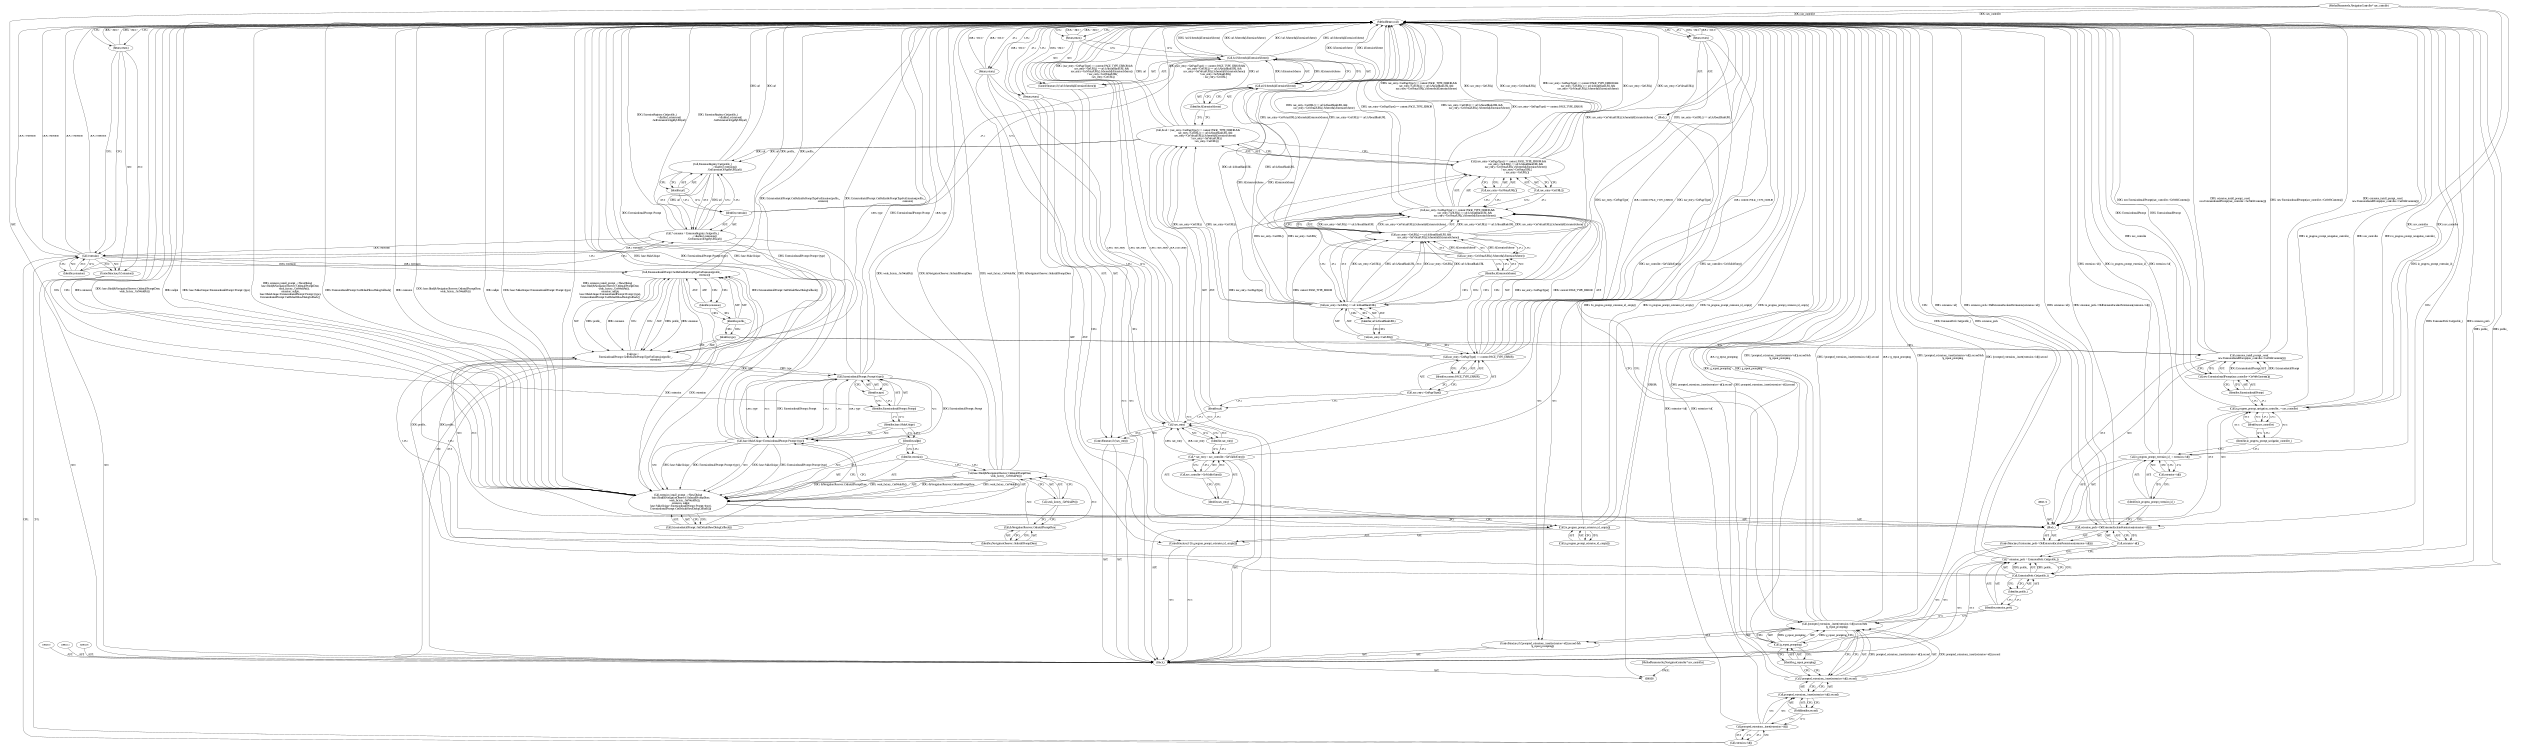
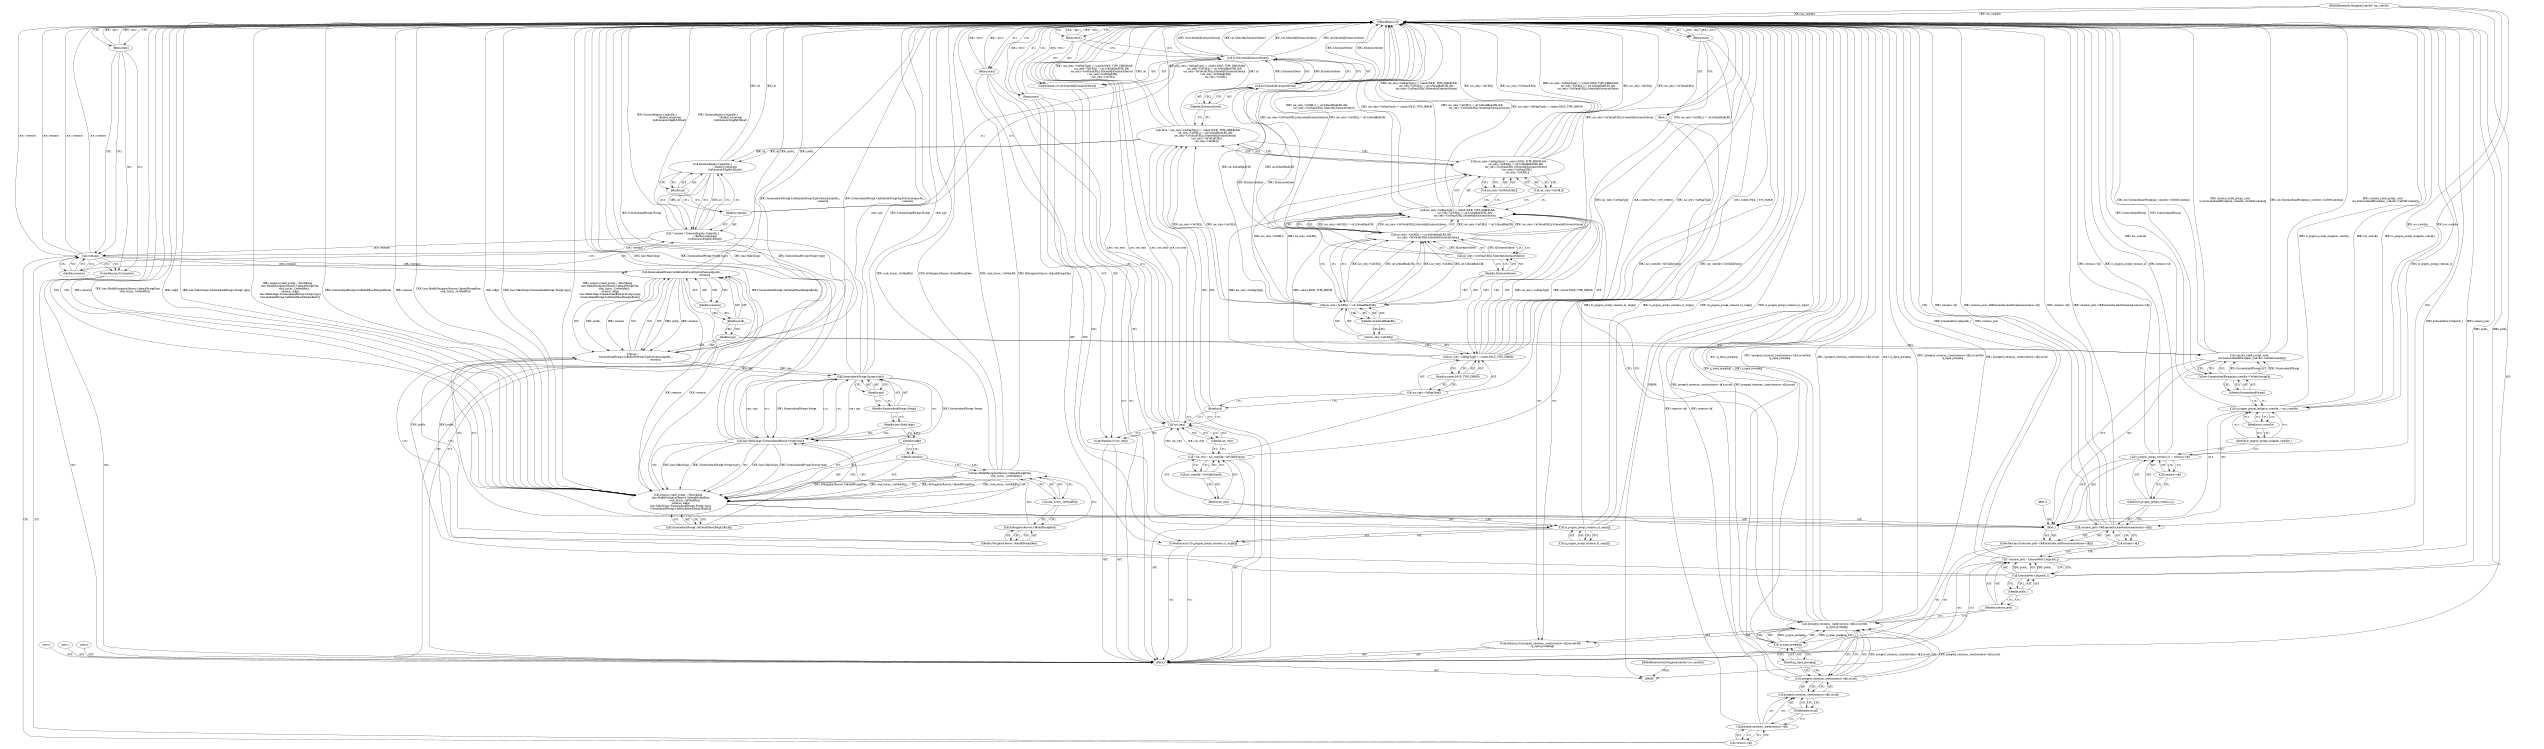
(598, 11) -> (2409, 622)
(2247, 393) -> (2247, 393)
